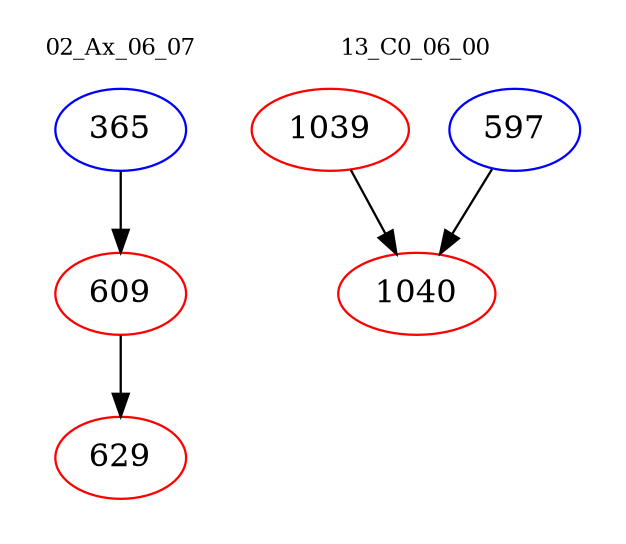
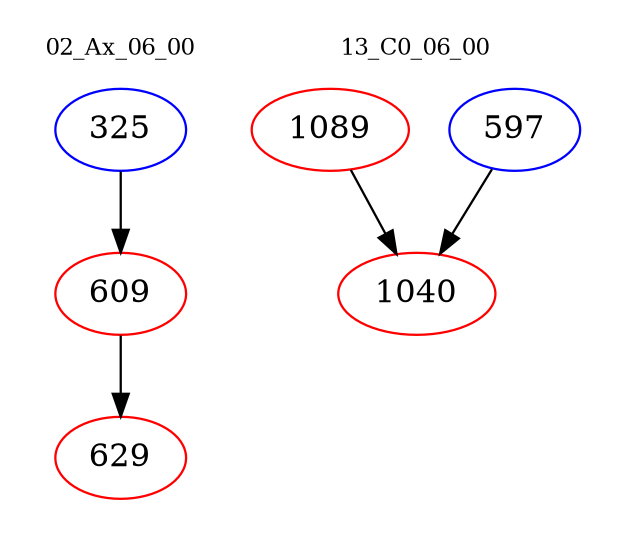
(121, 49) -> (121, 49)
(121, 130) -> (121, 130)
(330, 130) -> (330, 130)
